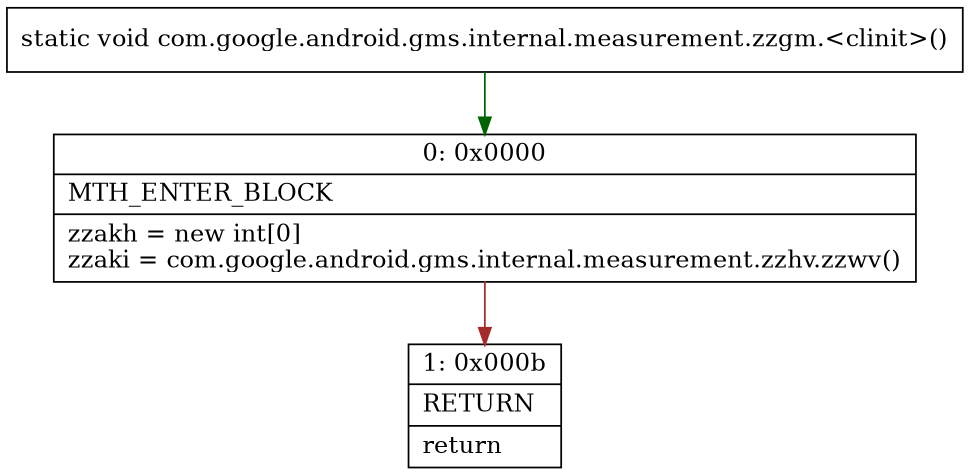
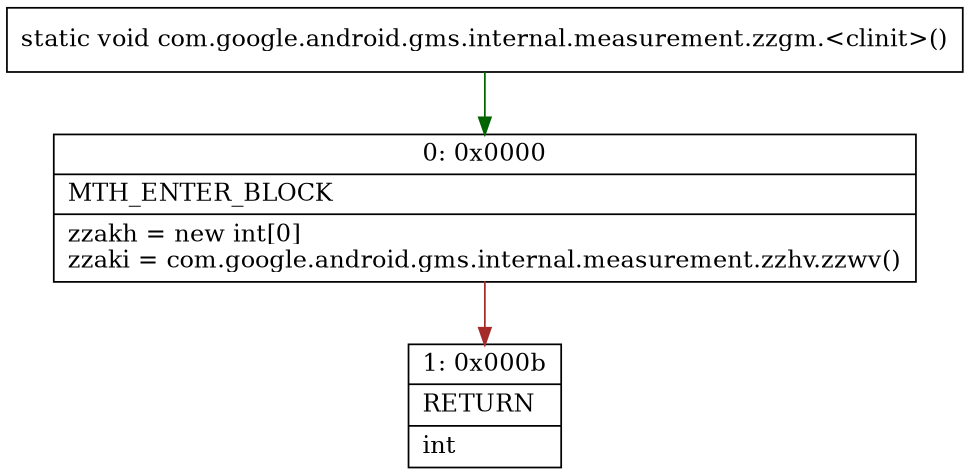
(462, 446) -> (440, 446)
